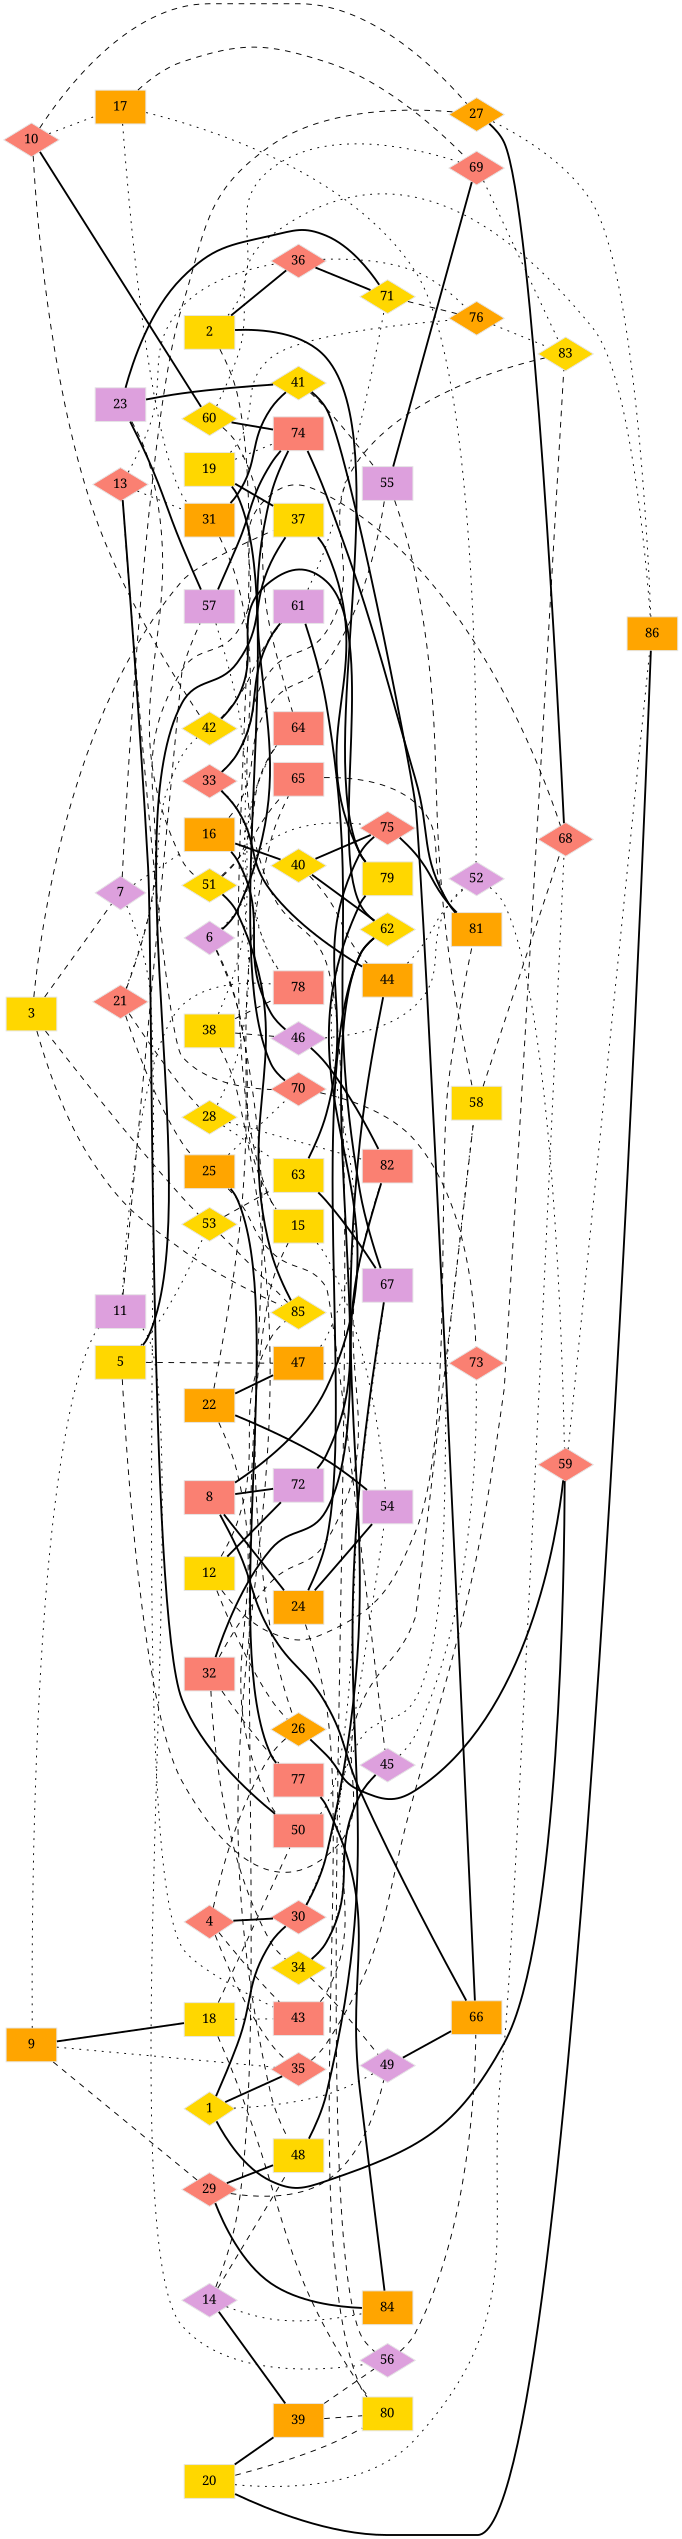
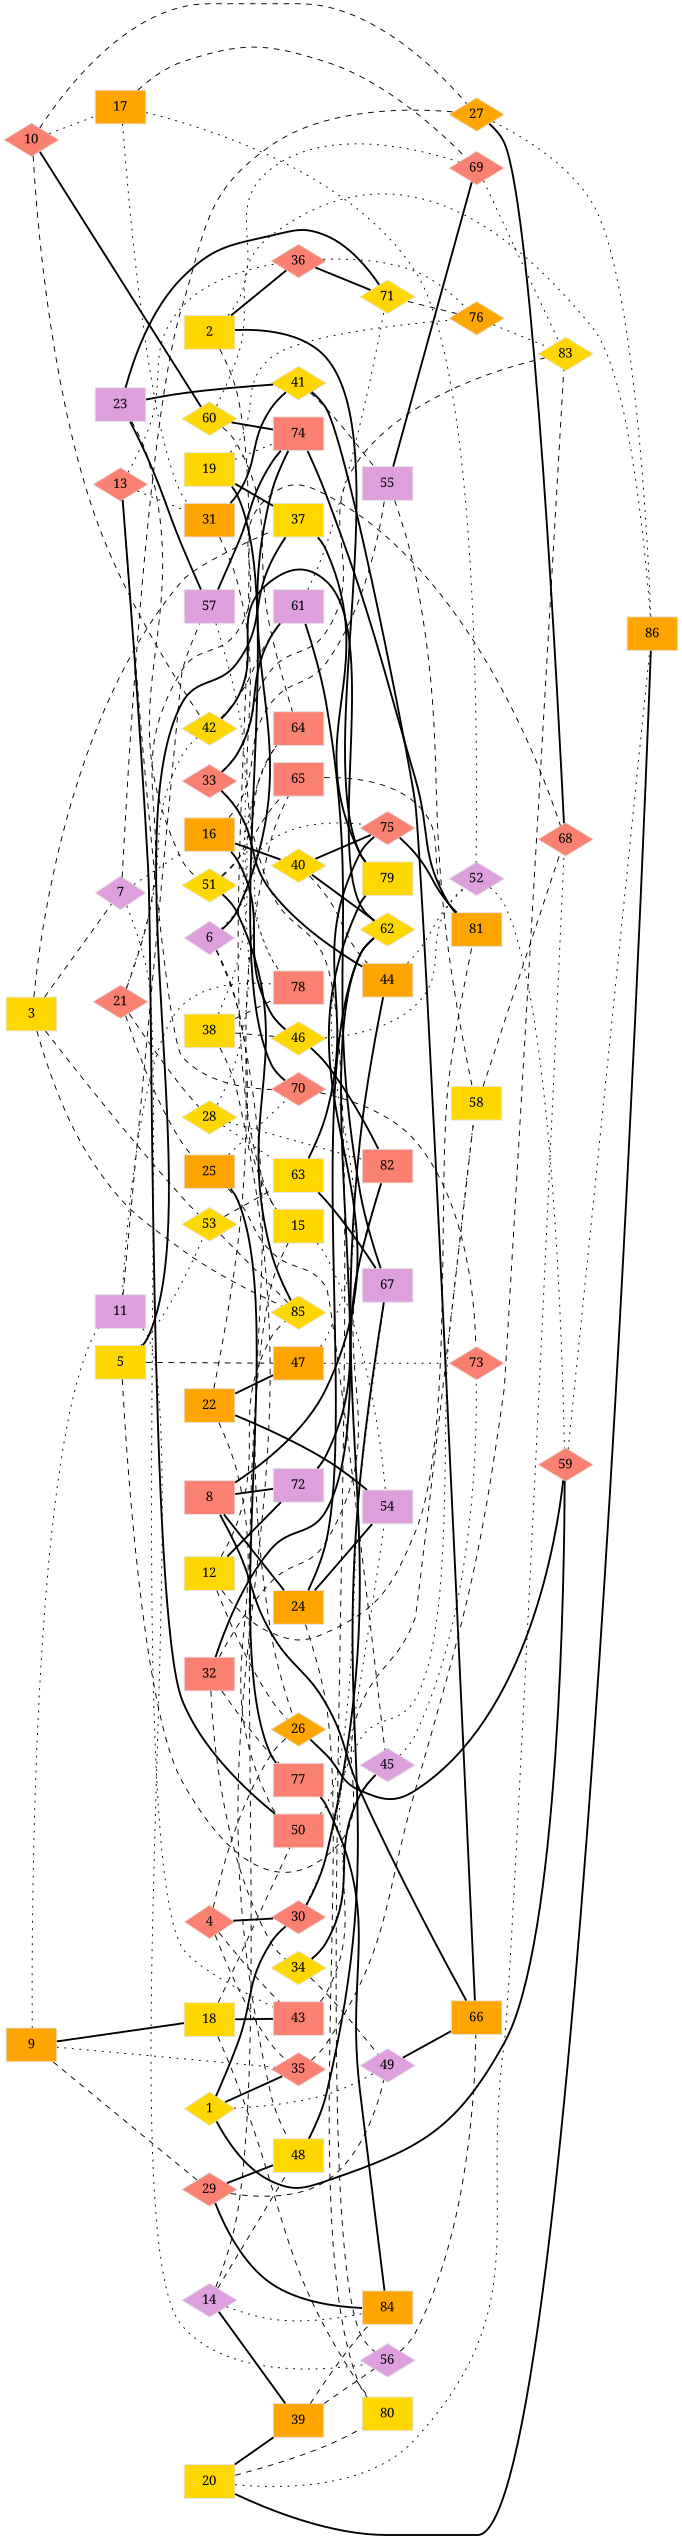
(299, 1038) -> (299, 1038)
(254, 2019) -> (254, 2019)
(343, 2417) -> (330, 2375)
